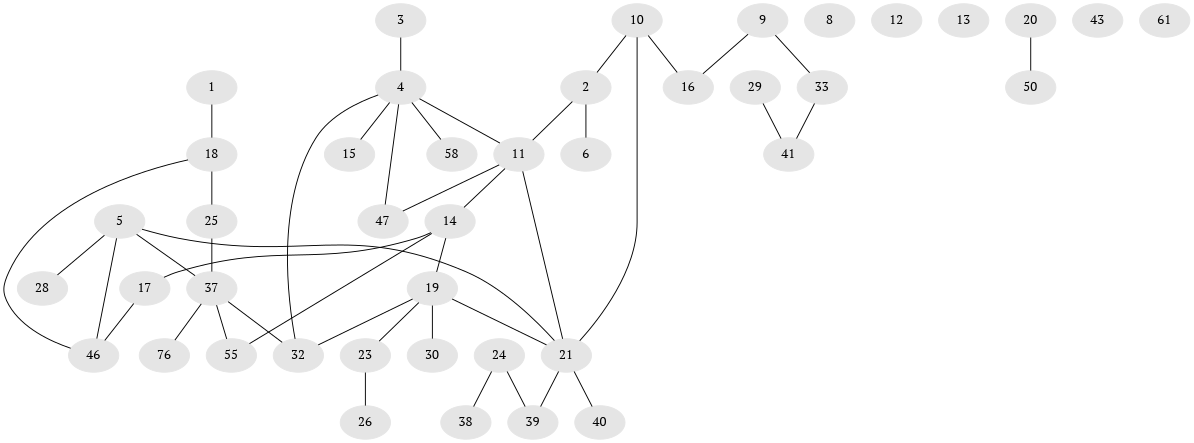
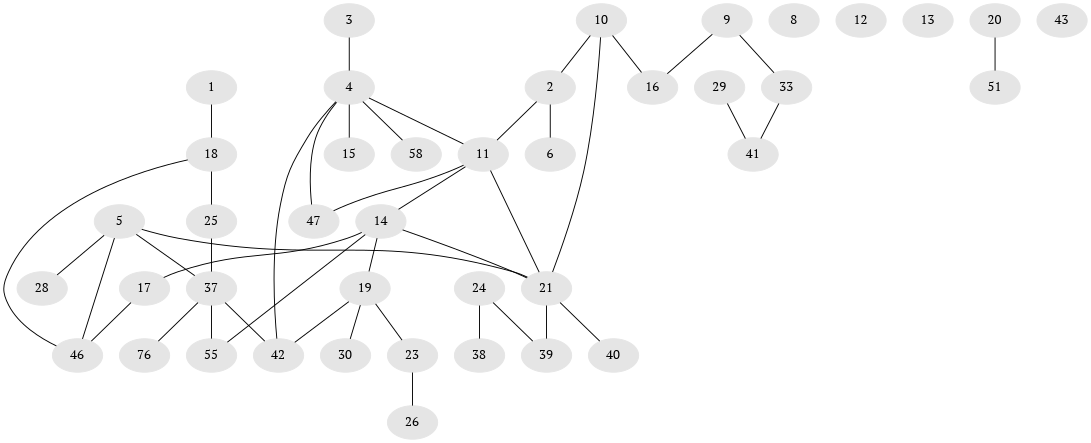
(1165, 20) -> none
(1031, 87) -> (995, 87)
(499, 322) -> (465, 253)
(298, 355) -> (279, 355)
